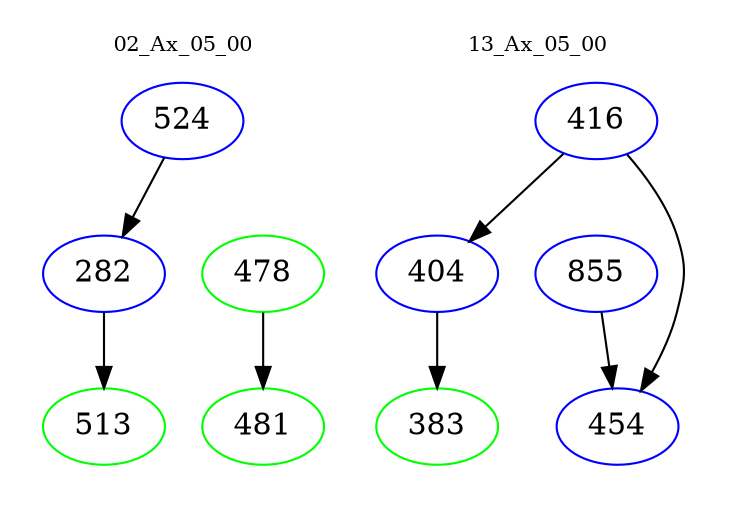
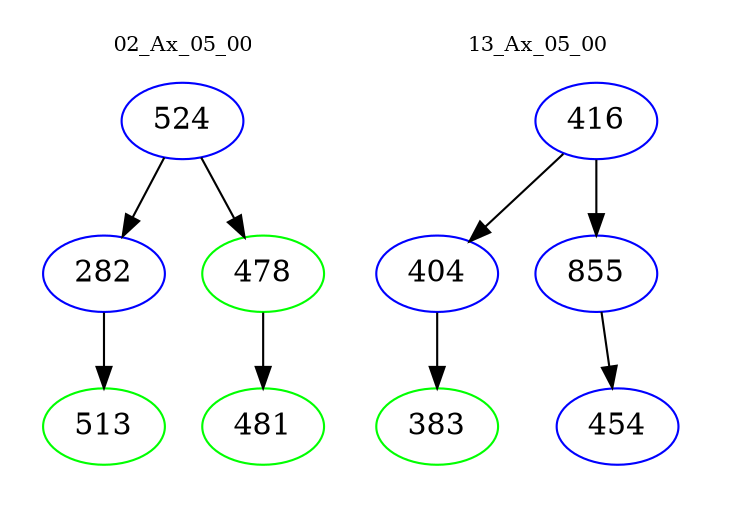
none -> (218, 188)
(683, 259) -> (596, 187)
